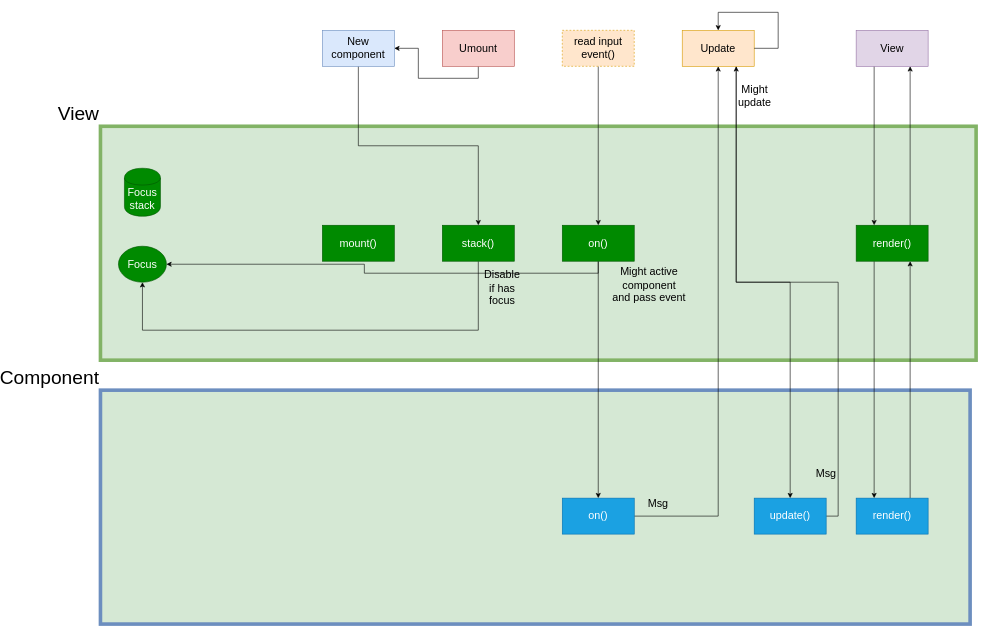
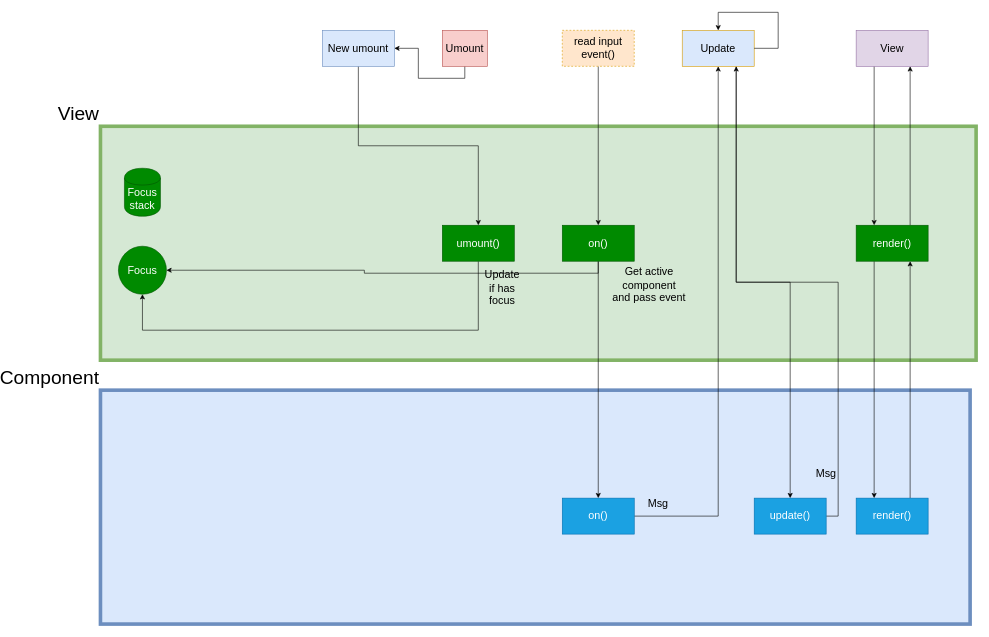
(359, 48) -> (359, 48)
(479, 48) -> (465, 48)
(719, 48) -> (719, 48)
(755, 96) -> none
(359, 243) -> none
(479, 243) -> (479, 243)
(143, 264) -> (143, 270)
(650, 285) -> (650, 285)
(503, 288) -> (503, 288)
(536, 507) -> (536, 507)
